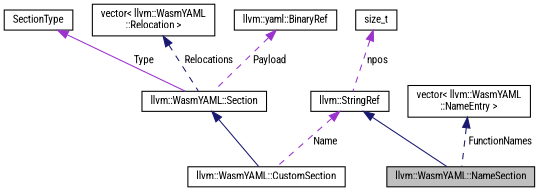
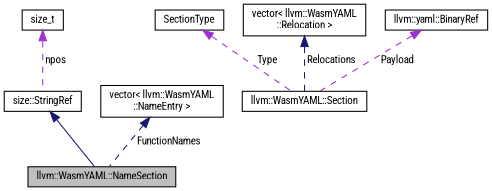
(126, 63) -> (252, 64)
(350, 101) -> (43, 101)
(267, 177) -> none
